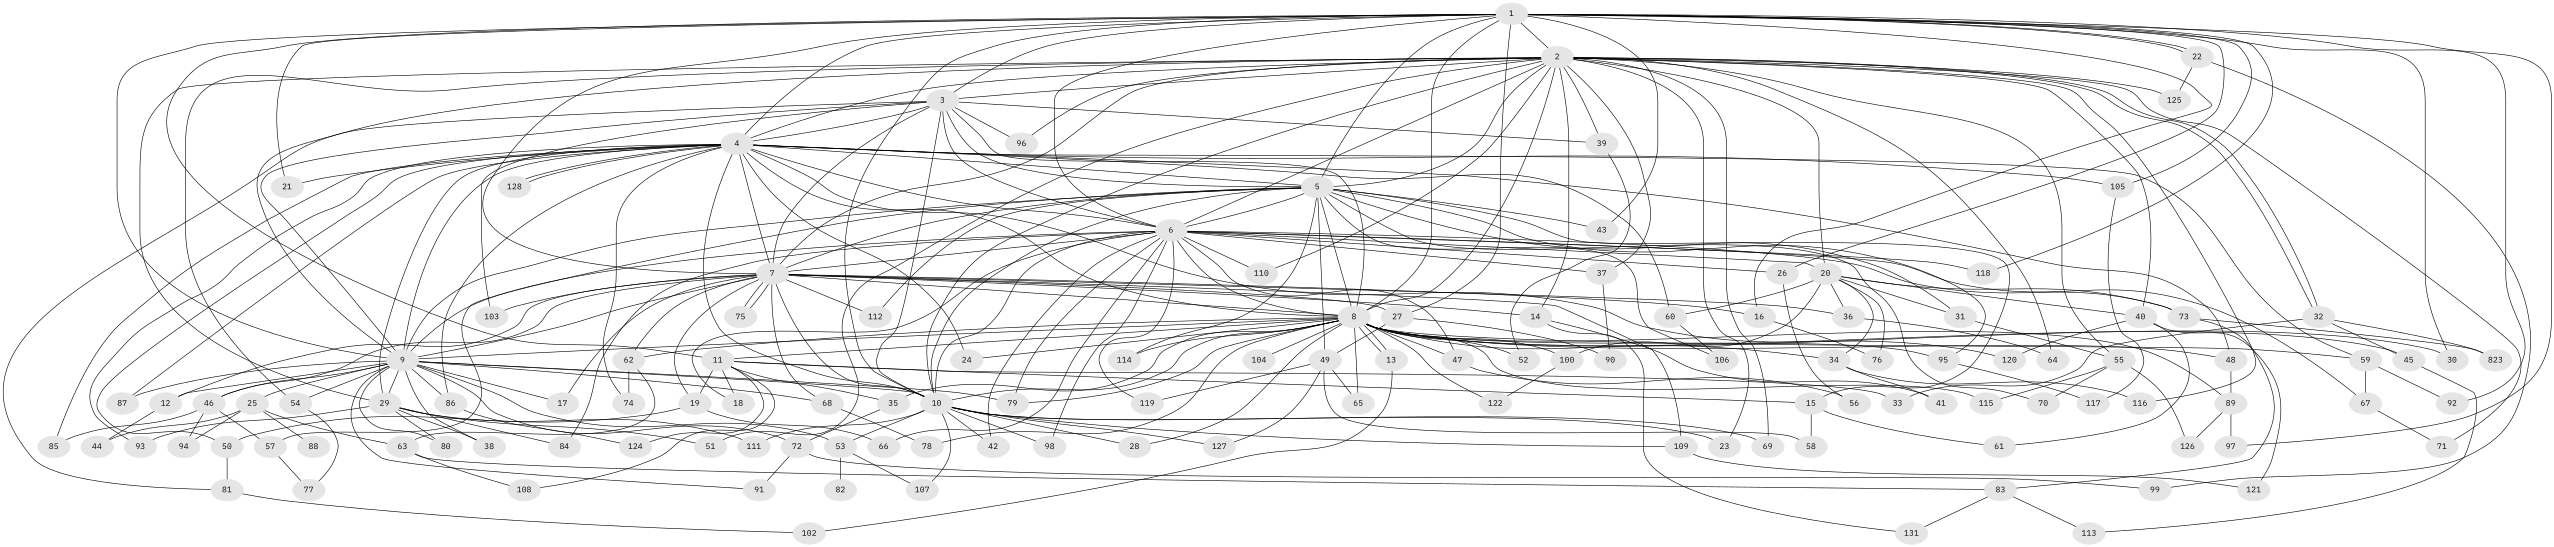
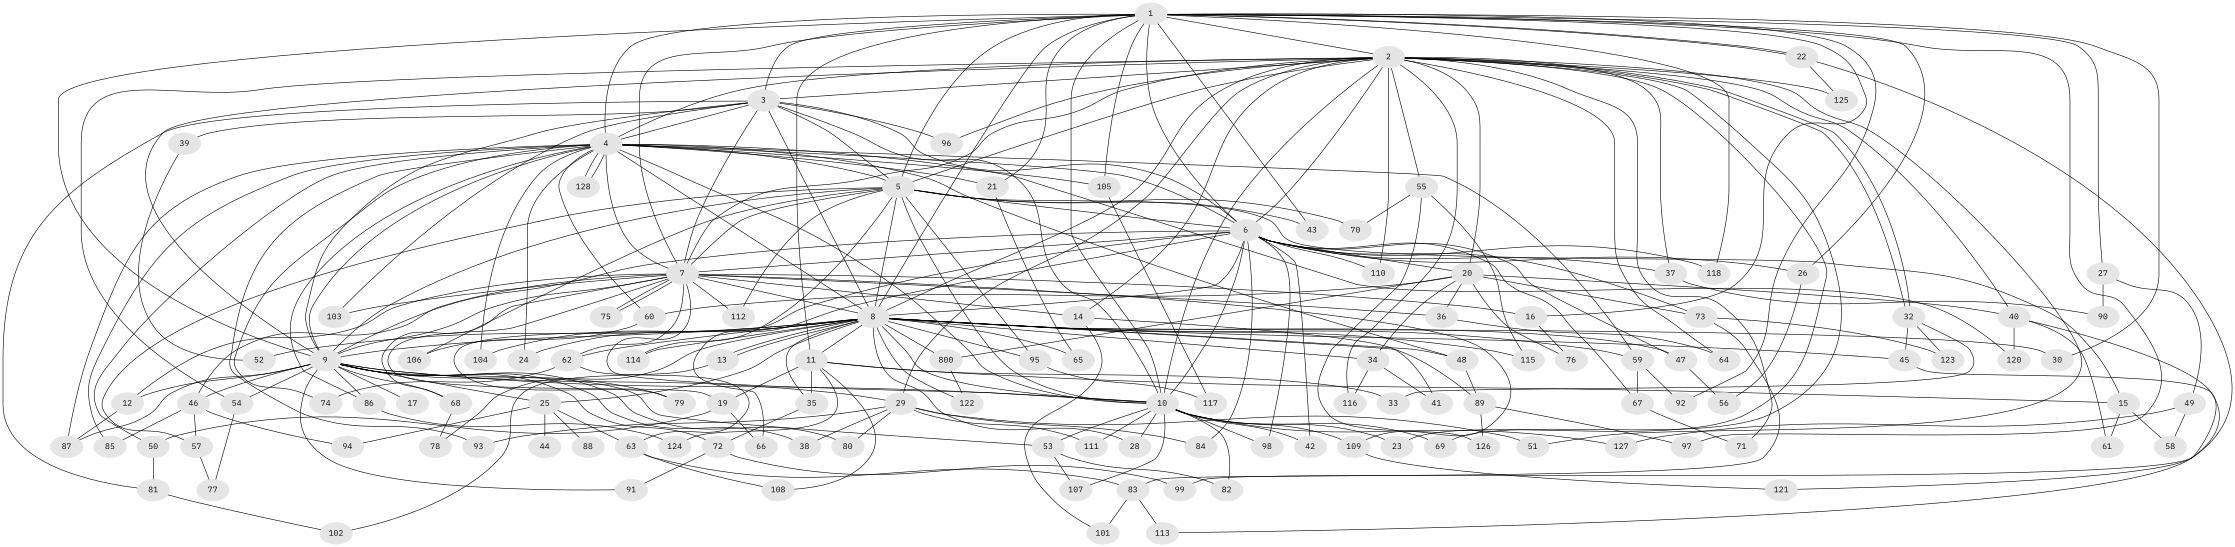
(1582, 99) -> none
(474, 172) -> (508, 223)
(1321, 274) -> none
(1088, 286) -> none
(647, 309) -> none
(1960, 317) -> none
(1567, 360) -> (946, 360)
(2496, 360) -> (1948, 360)
(1195, 368) -> (722, 378)
(1342, 382) -> (1030, 276)
(738, 404) -> none
(1147, 404) -> none
(139, 420) -> (100, 423)
none -> (1216, 430)
(1912, 533) -> (1103, 533)
